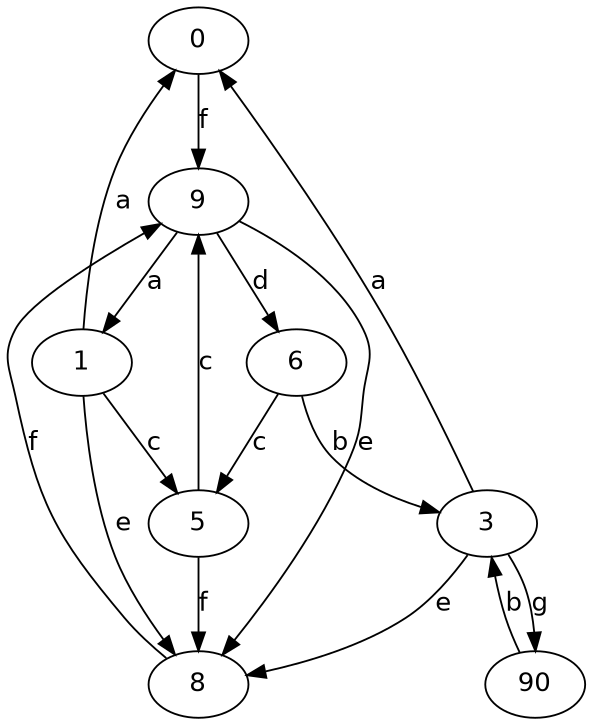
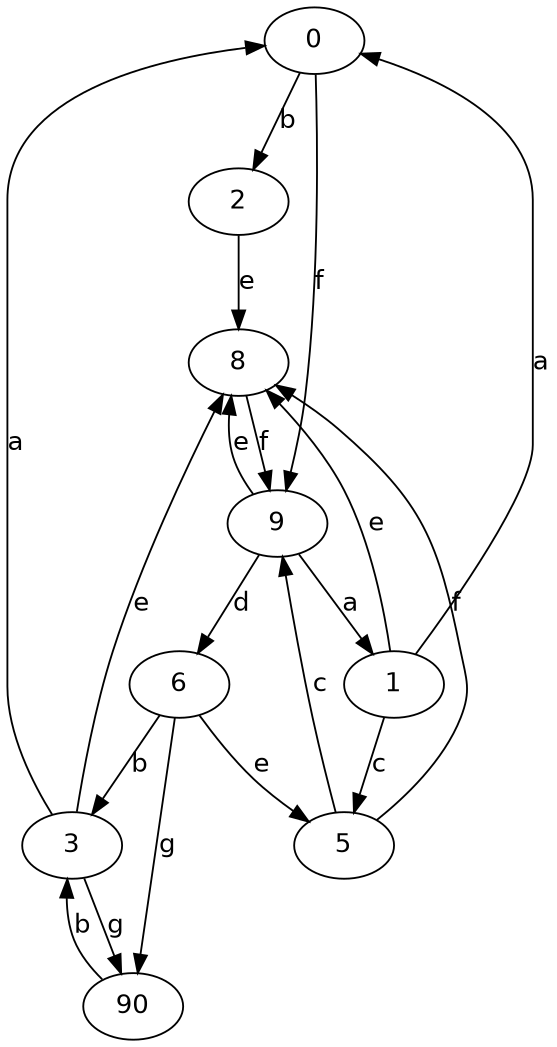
none -> (239, 202)
(260, 443) -> (262, 765)
none -> (158, 836)
